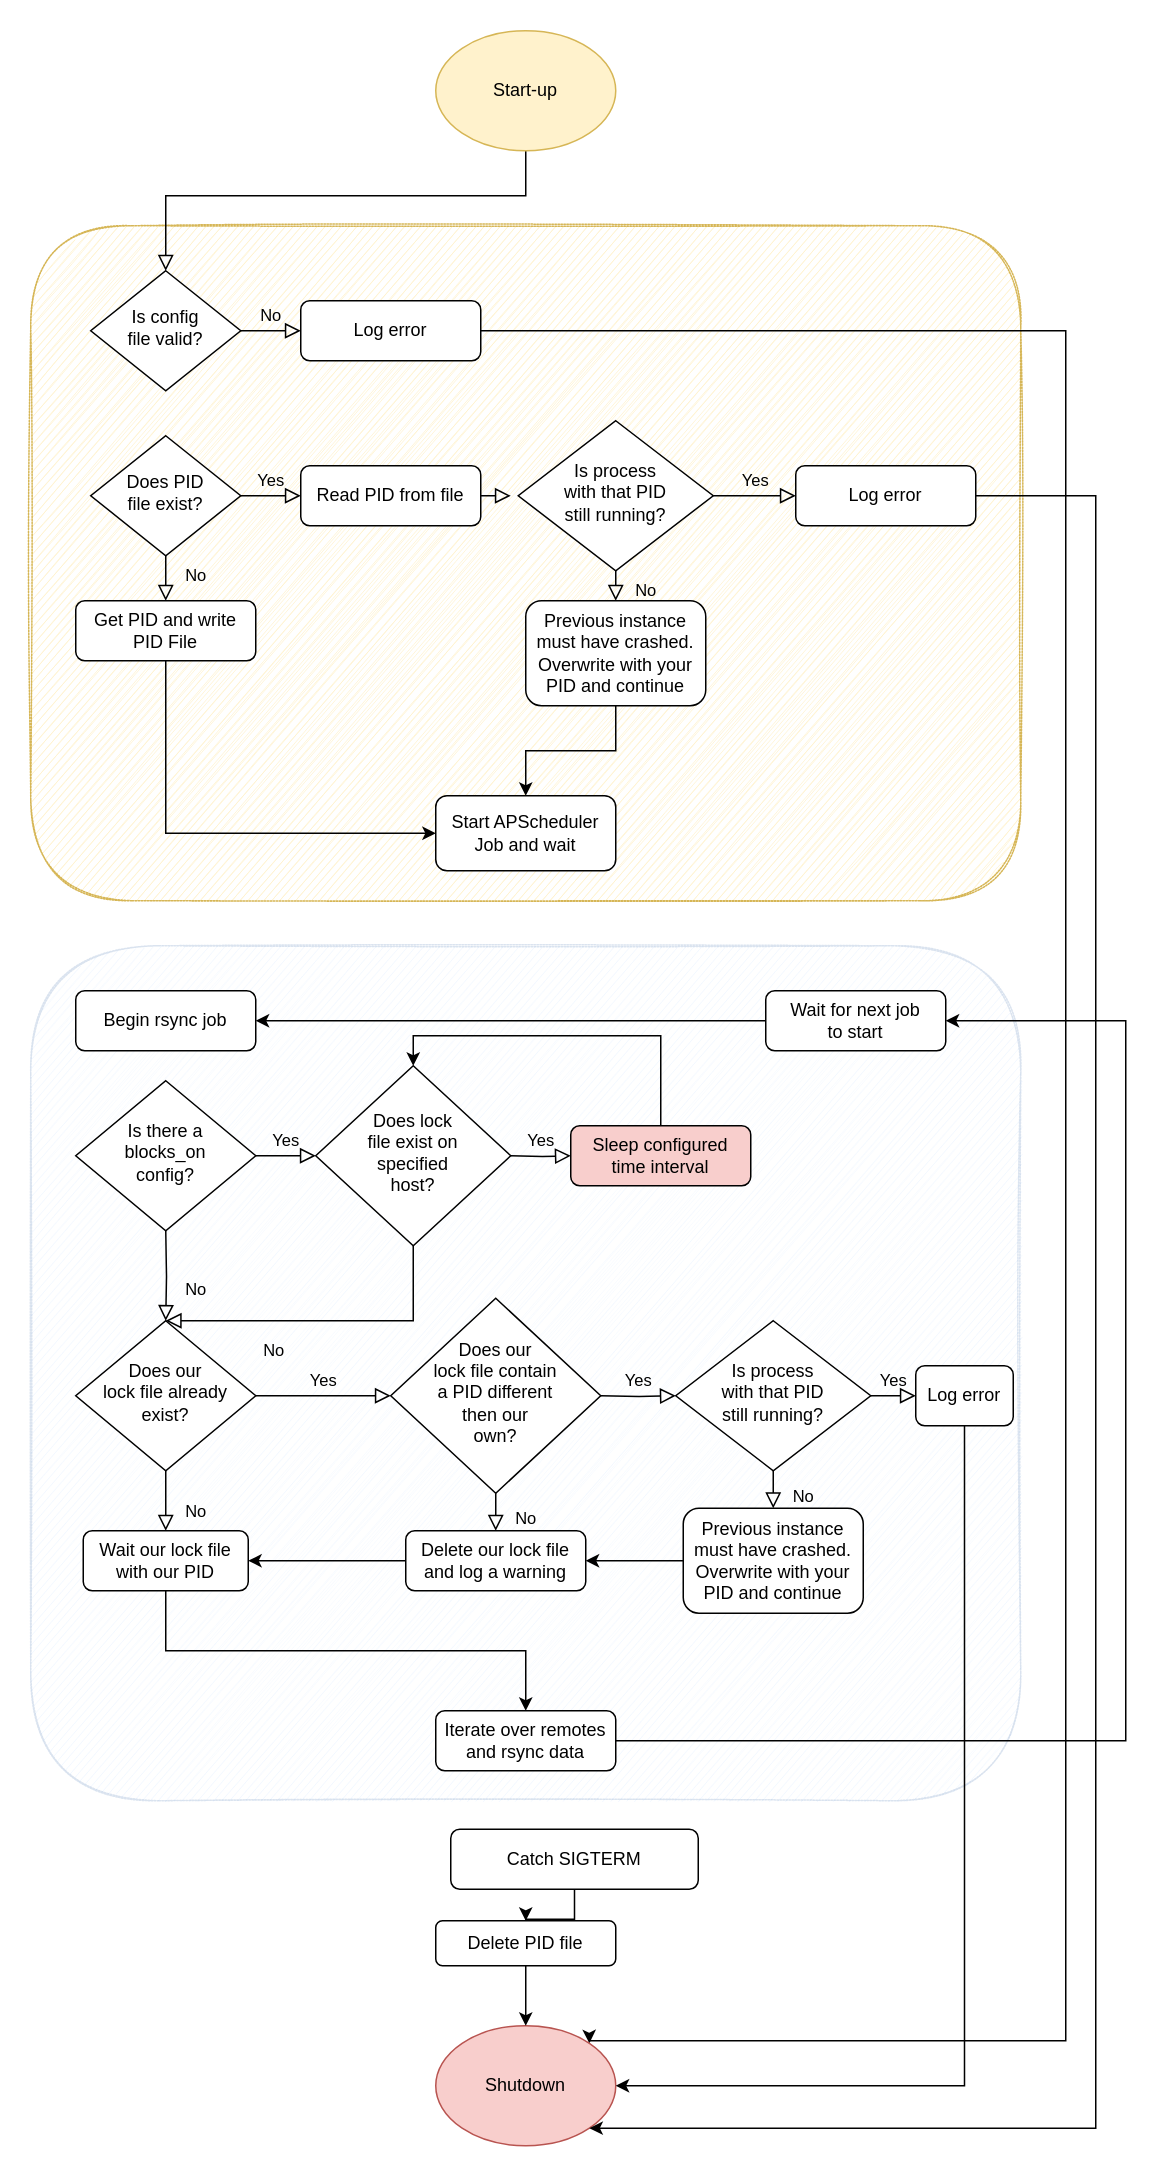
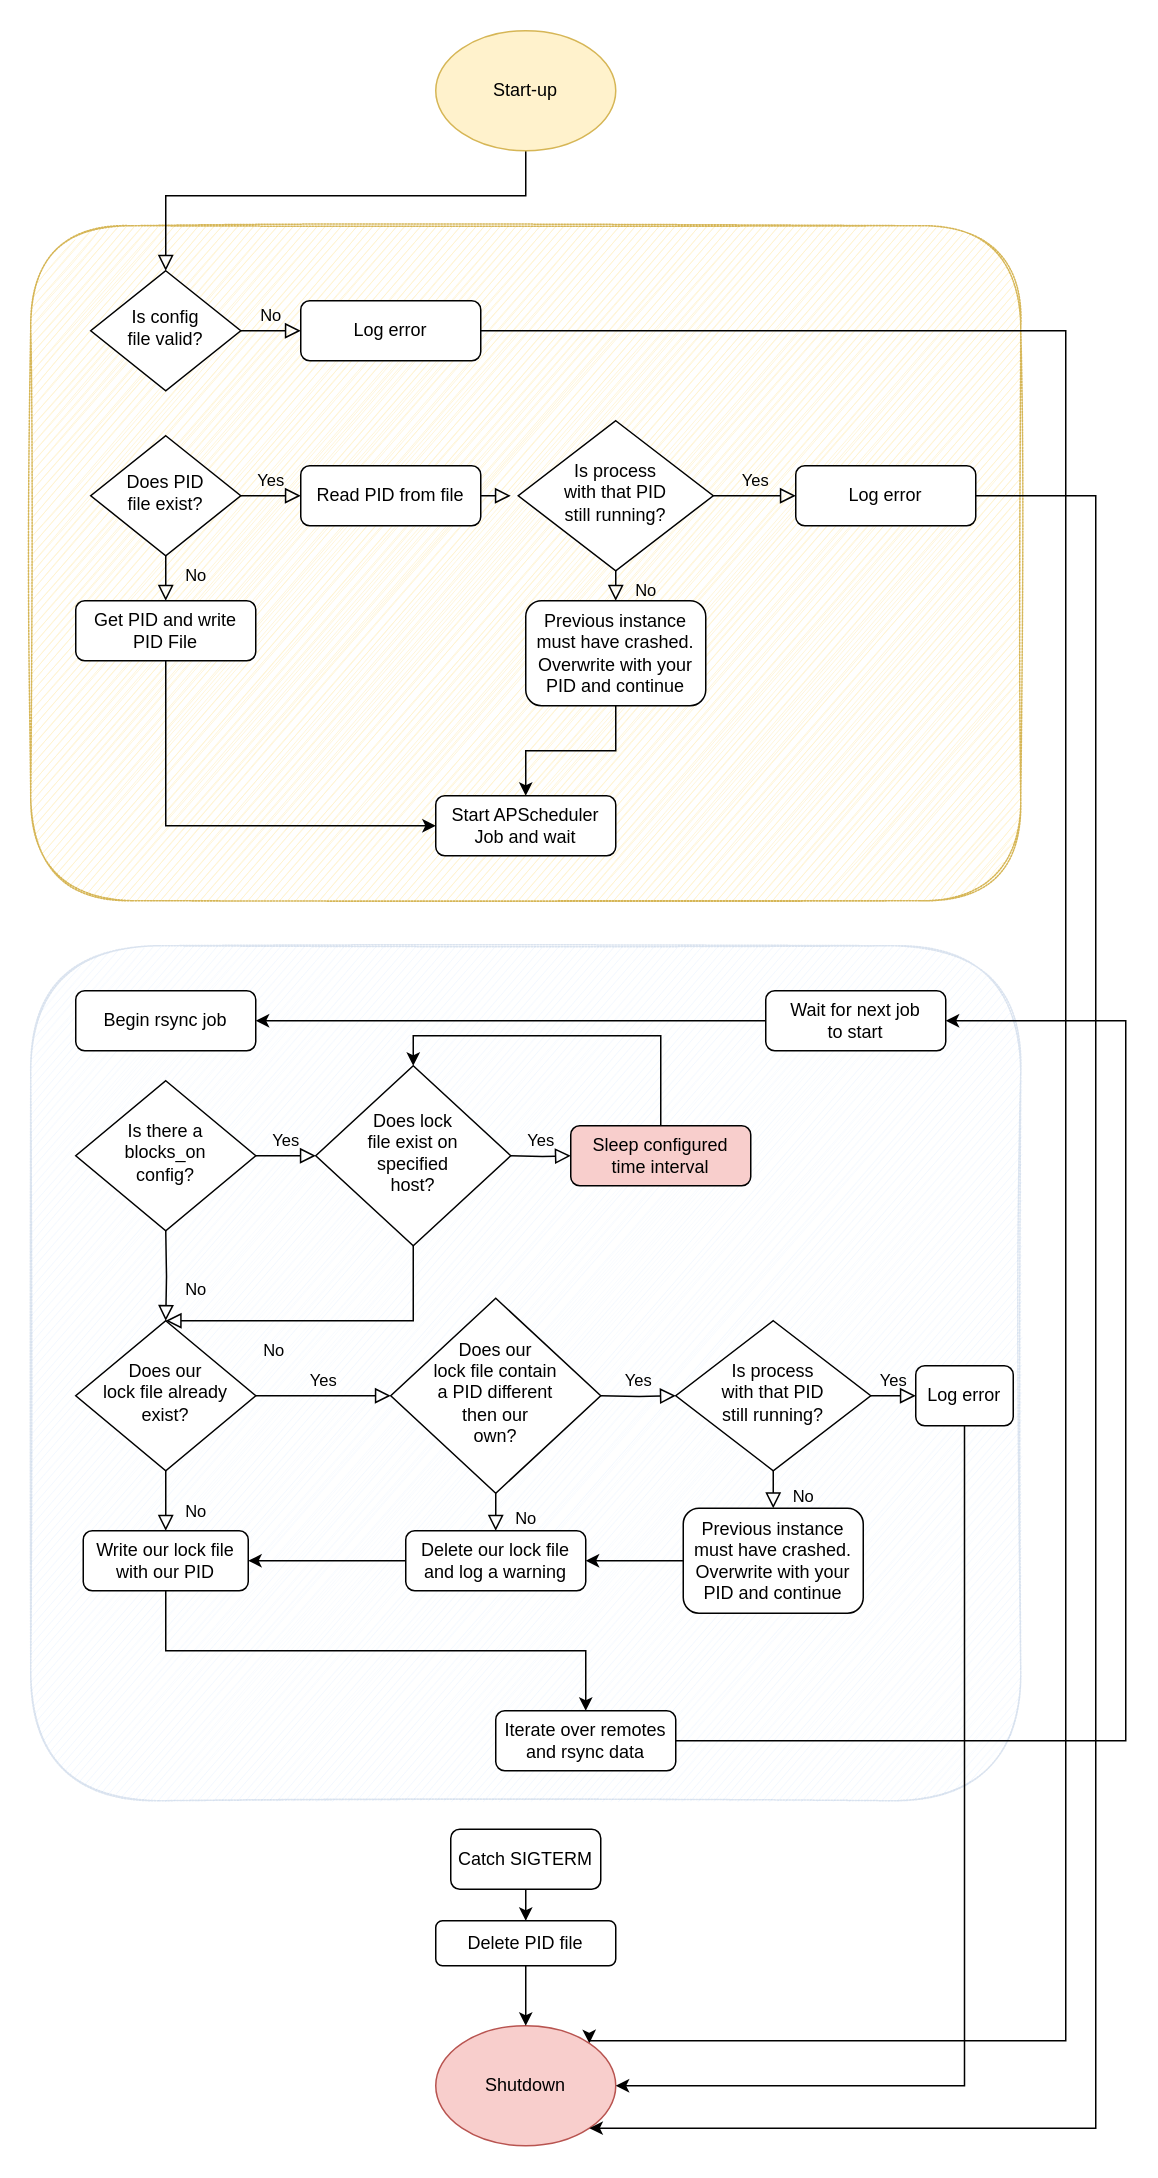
(526, 833) -> (526, 826)
(166, 1561) -> (166, 1561)
(526, 1741) -> (586, 1741)
(575, 1859) -> (526, 1859)
